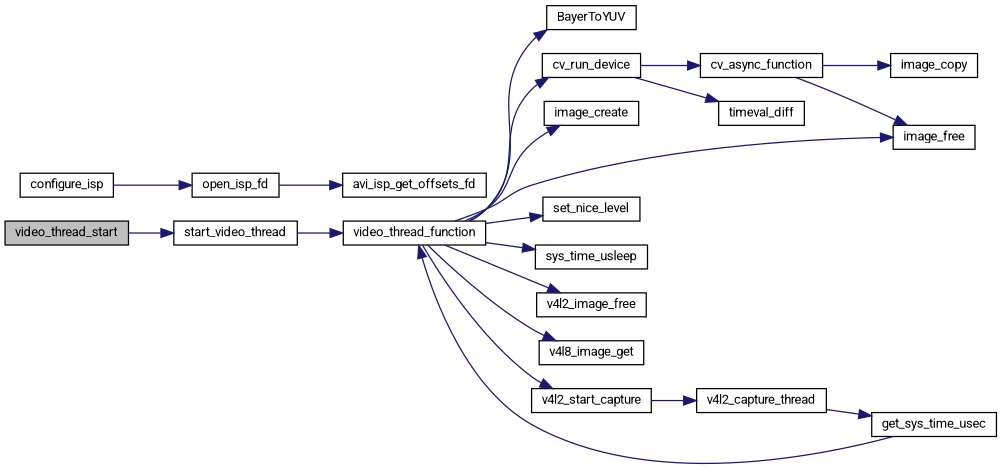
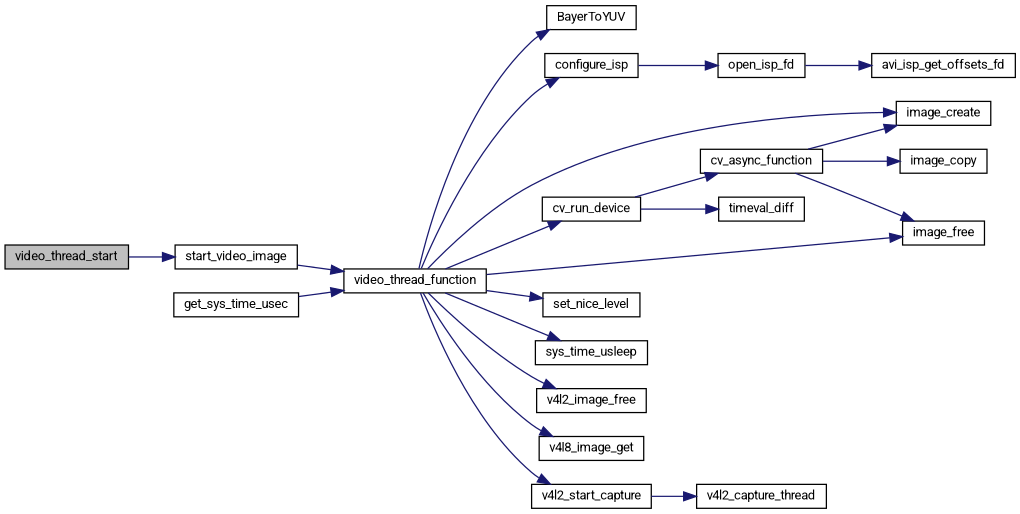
none -> (846, 139)
none -> (473, 168)
(236, 233) -> (236, 257)
(843, 412) -> none
